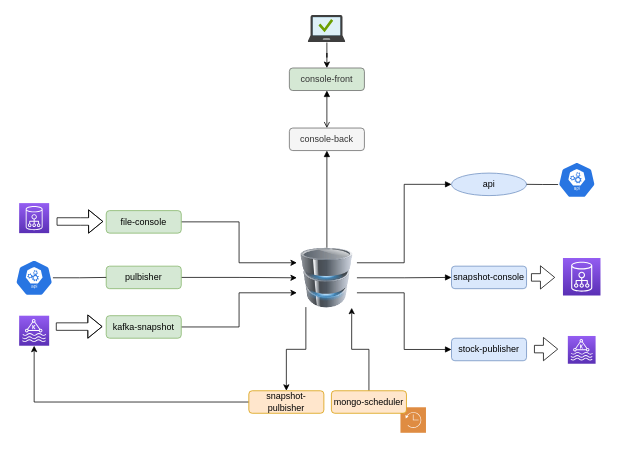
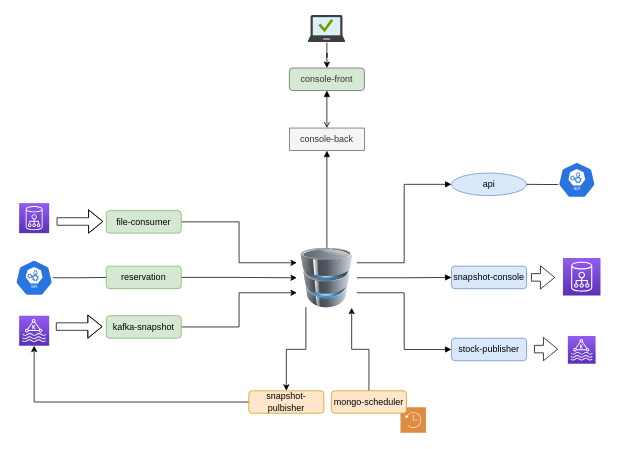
(327, 139) -> (327, 139)
(144, 222) -> (144, 222)
(144, 277) -> (144, 277)
